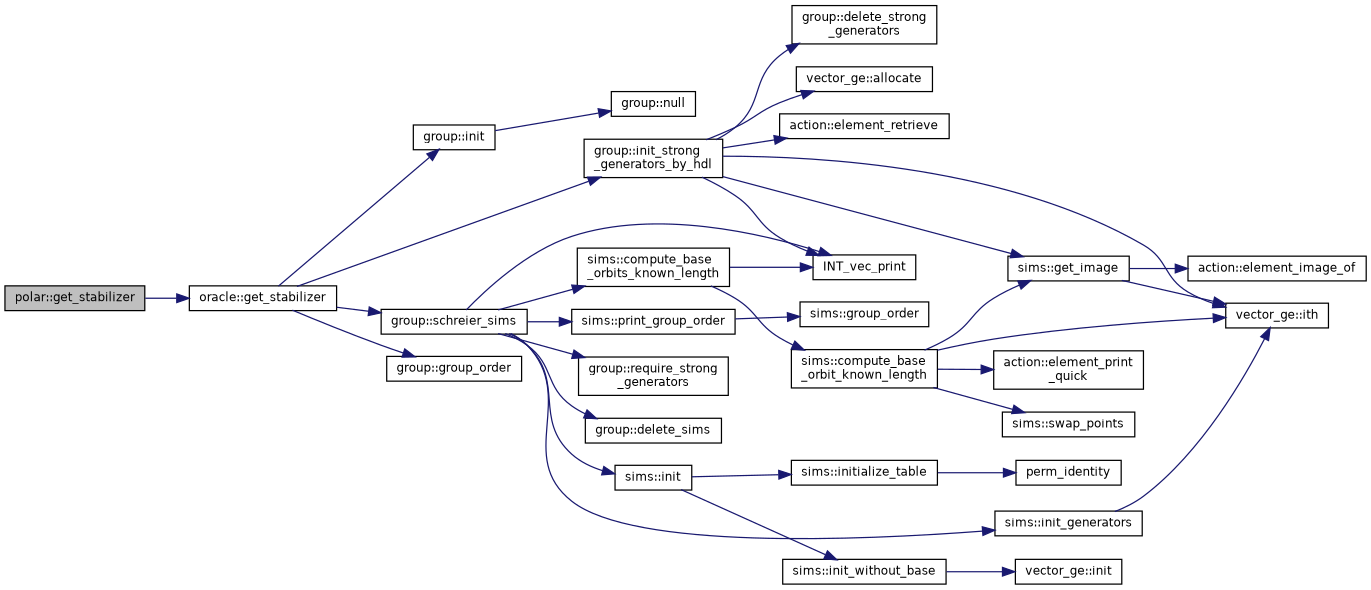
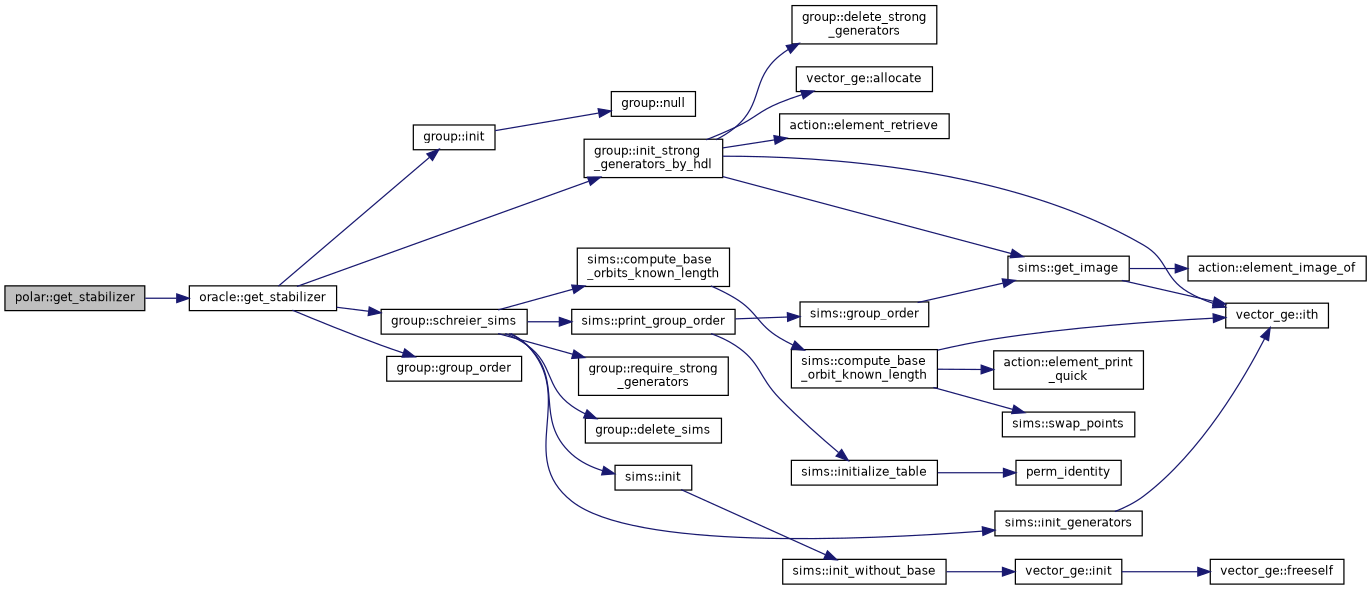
(864, 267) -> none
(972, 318) -> (960, 293)
(735, 476) -> (774, 392)
none -> (1277, 572)
